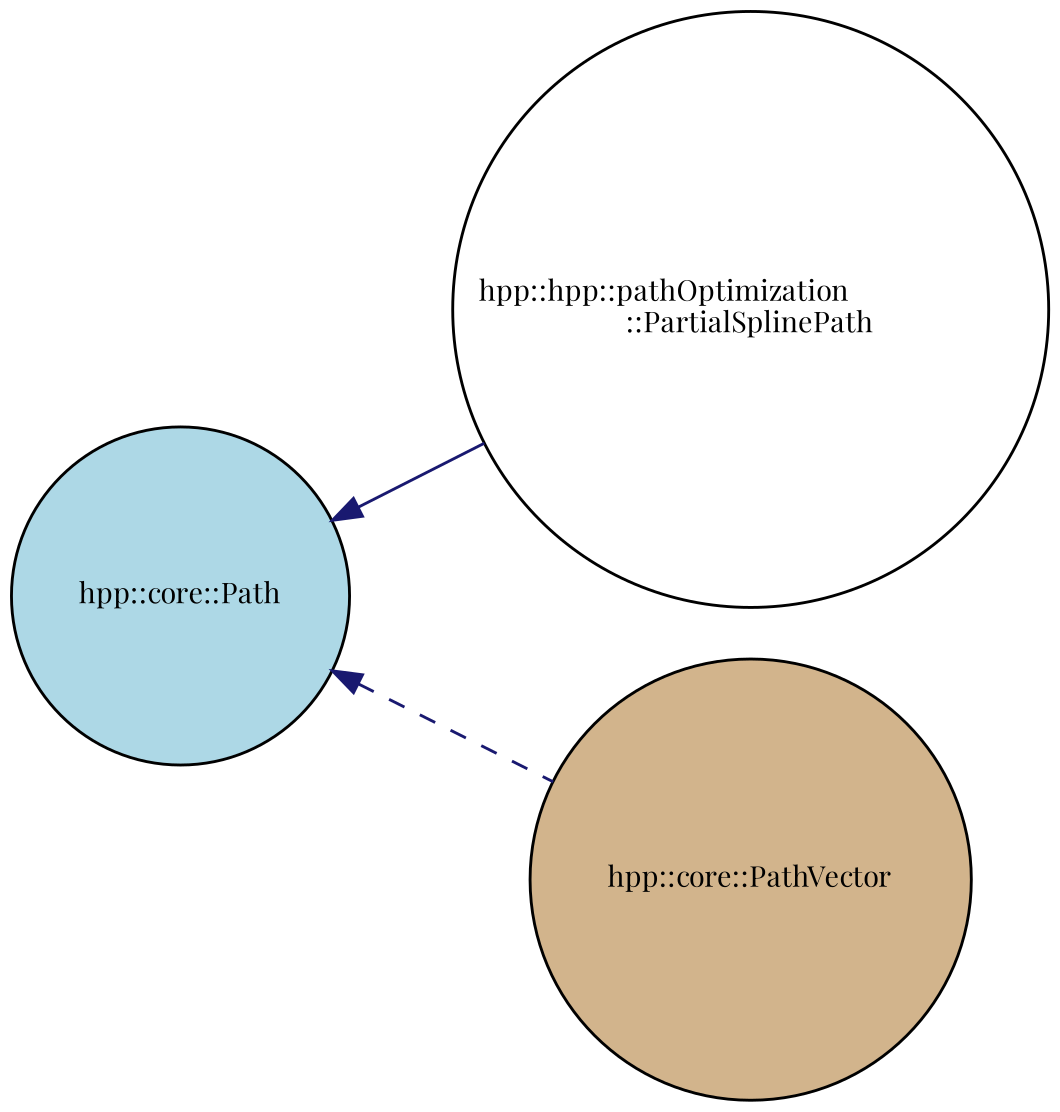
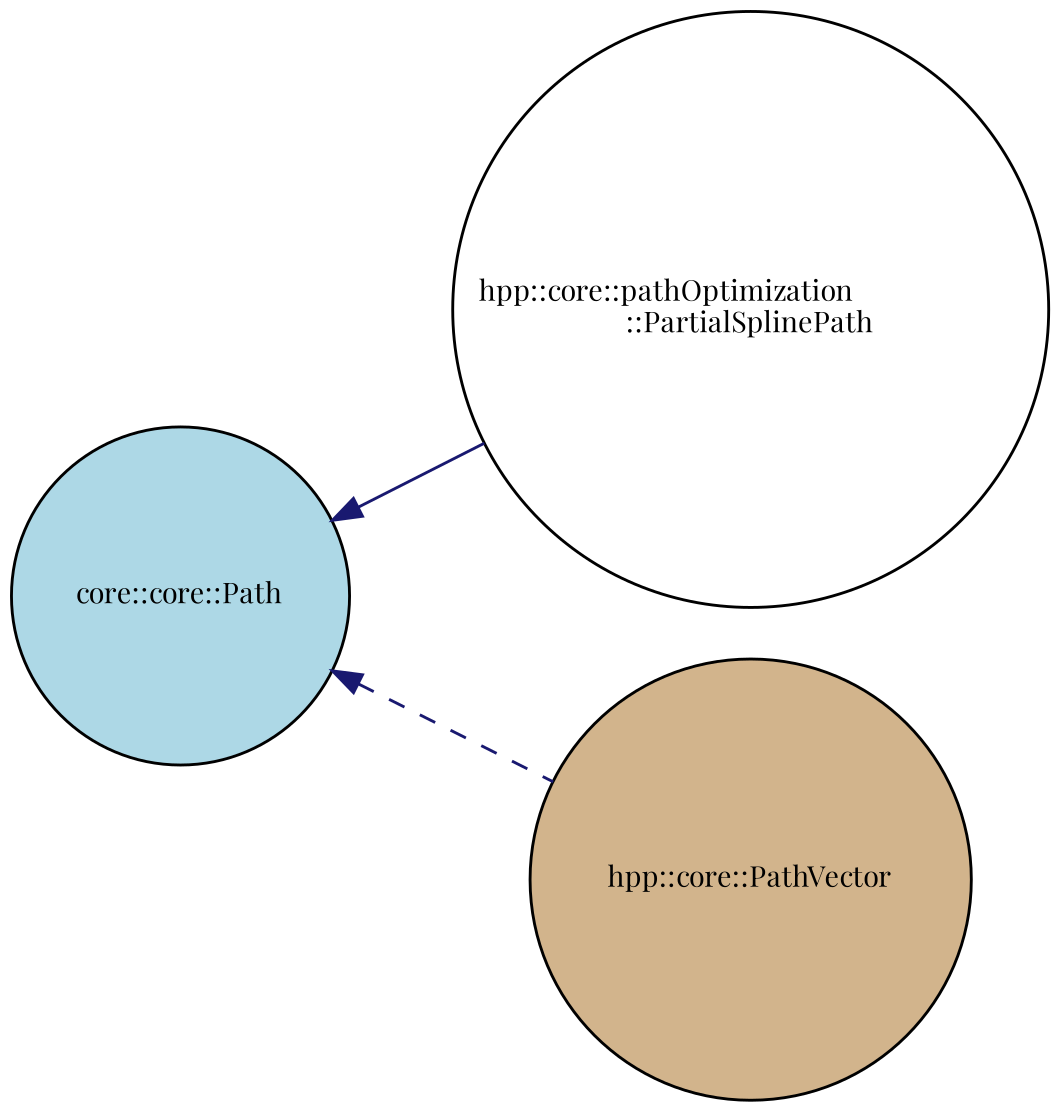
(751, 309) -> (751, 309)
(181, 596) -> (181, 596)
